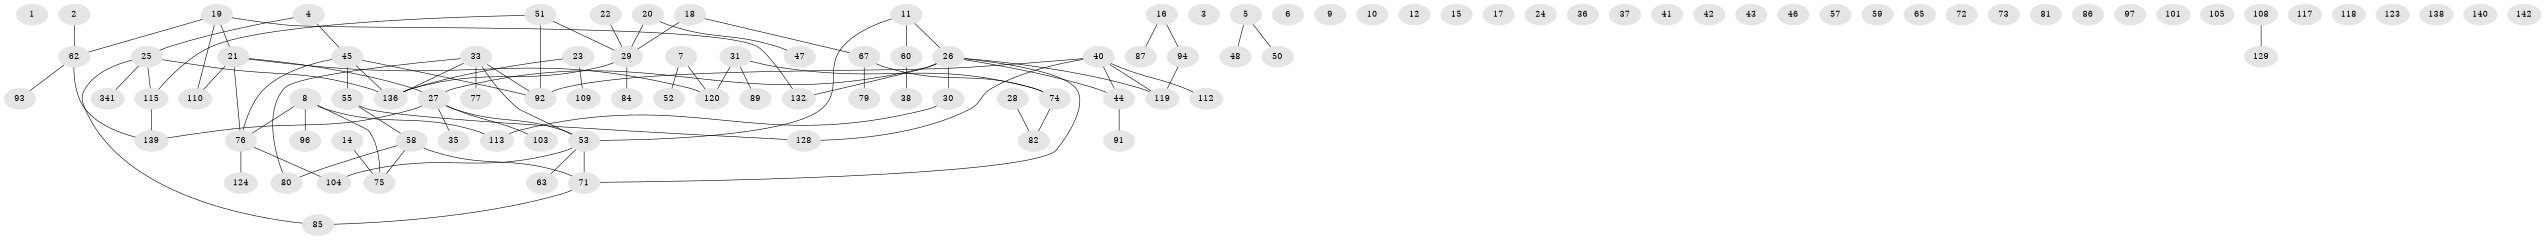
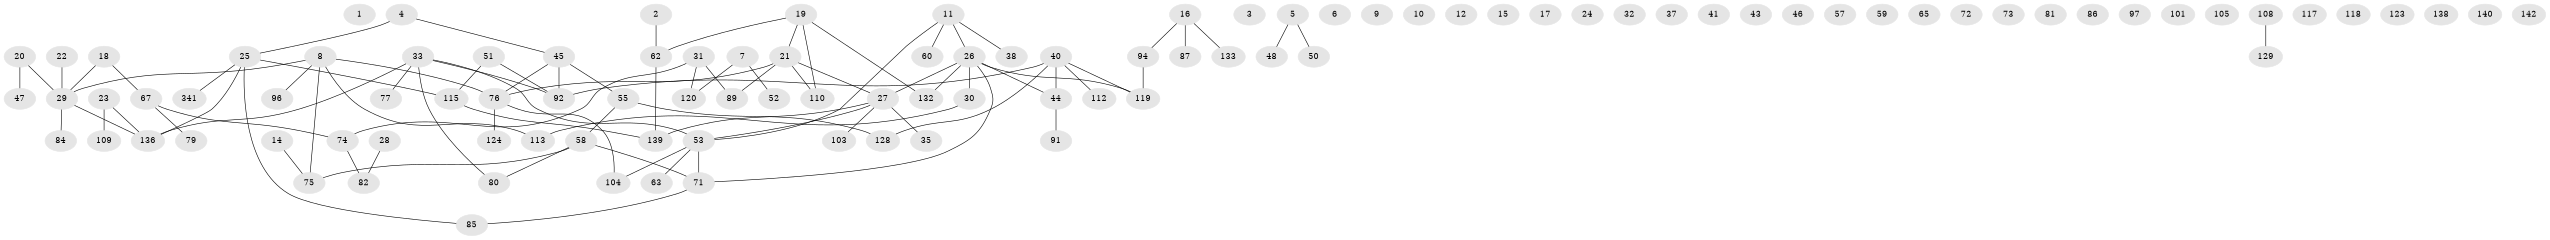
(1583, 15) -> (1630, 15)
(1709, 15) -> none
(584, 36) -> (189, 73)
none -> (1229, 57)
(464, 70) -> (762, 75)
(906, 78) -> (980, 36)
(373, 81) -> none
(20, 99) -> none
